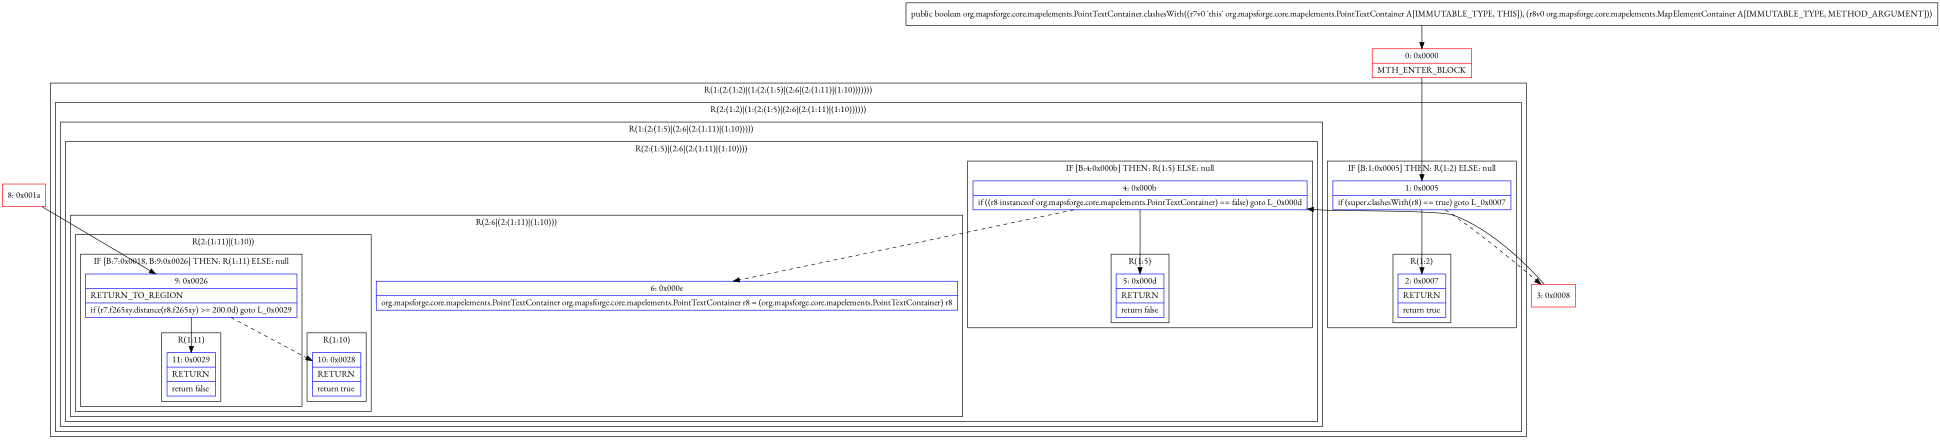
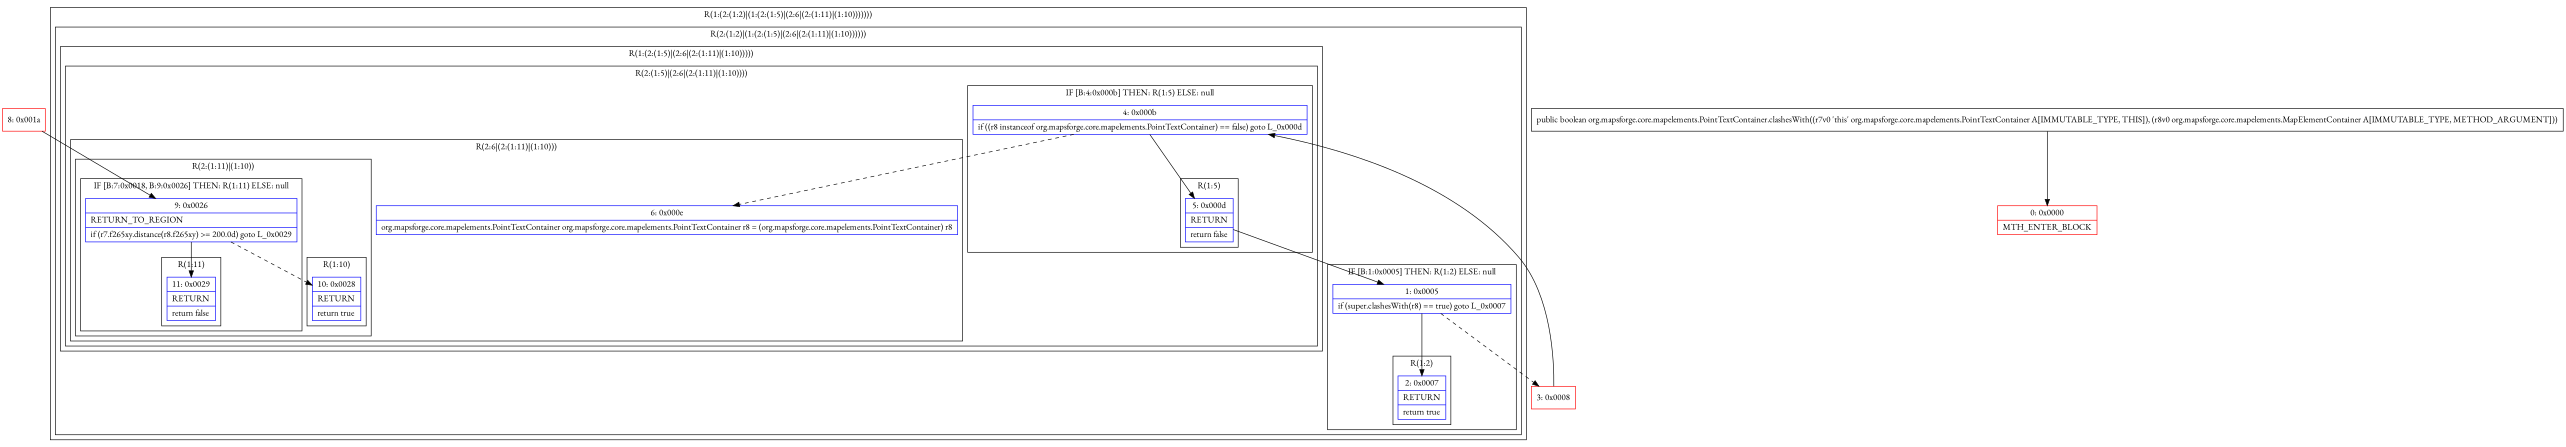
(1422, 126) -> (1309, 257)
